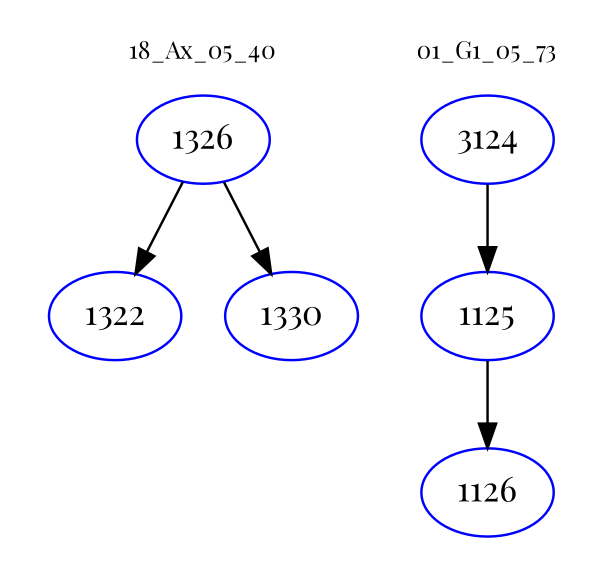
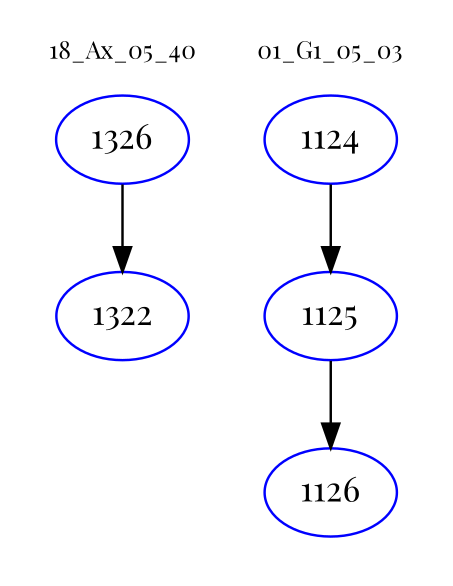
(488, 53) -> (331, 53)
(488, 140) -> (331, 140)
(292, 316) -> none
